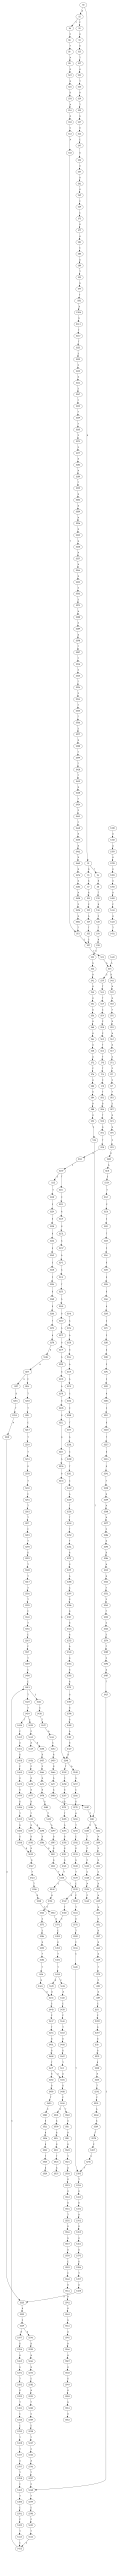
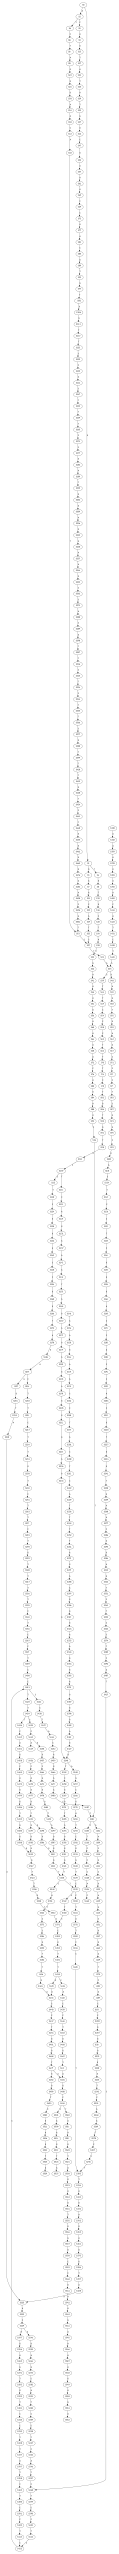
none -> (113, 945)
